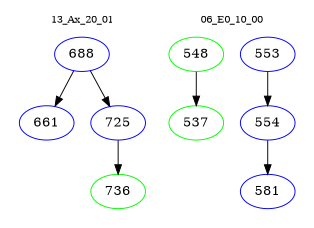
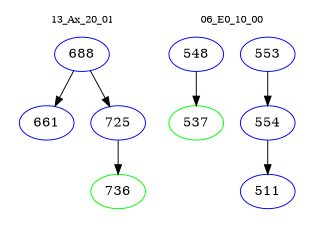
(196, 54) -> (196, 54)
(268, 192) -> (268, 192)
